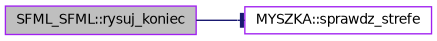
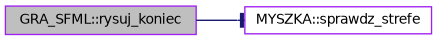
(101, 20) -> (101, 20)
